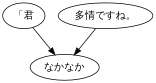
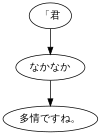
(87, 39) -> (50, 90)
